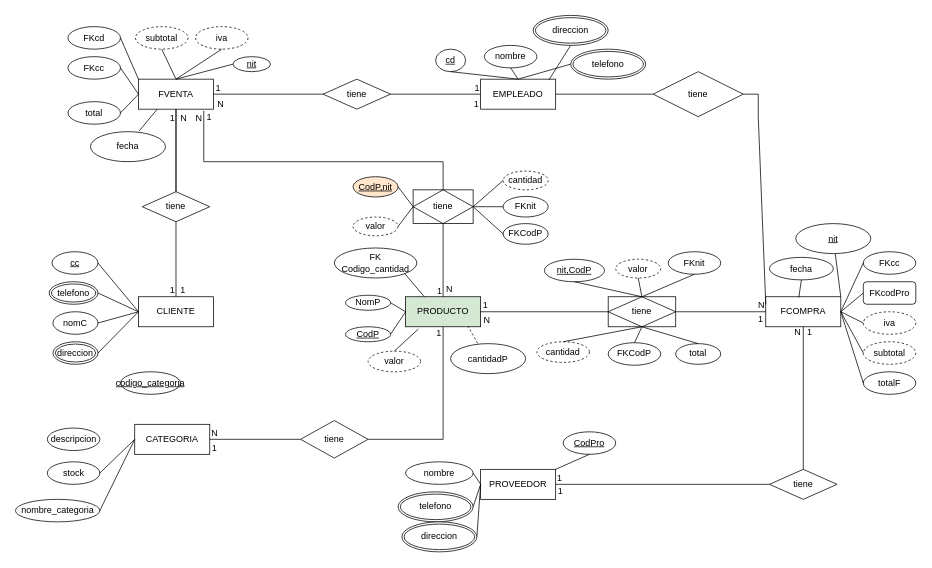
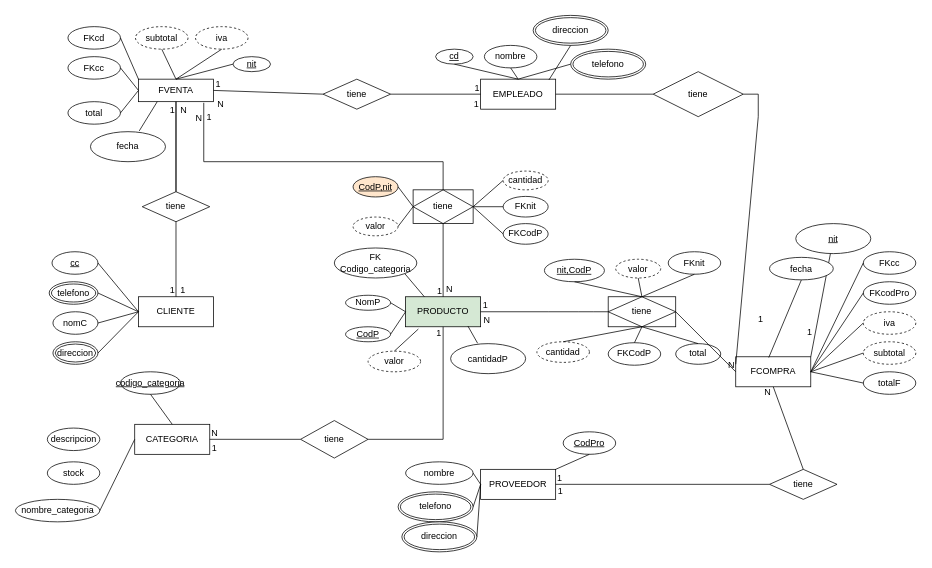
(450, 60) -> (454, 57)
(176, 94) -> (176, 90)
(375, 263) -> (375, 263)
(889, 293) -> (889, 293)
(803, 312) -> (773, 372)
(472, 334) -> (472, 334)
none -> (161, 409)
(115, 458) -> none
